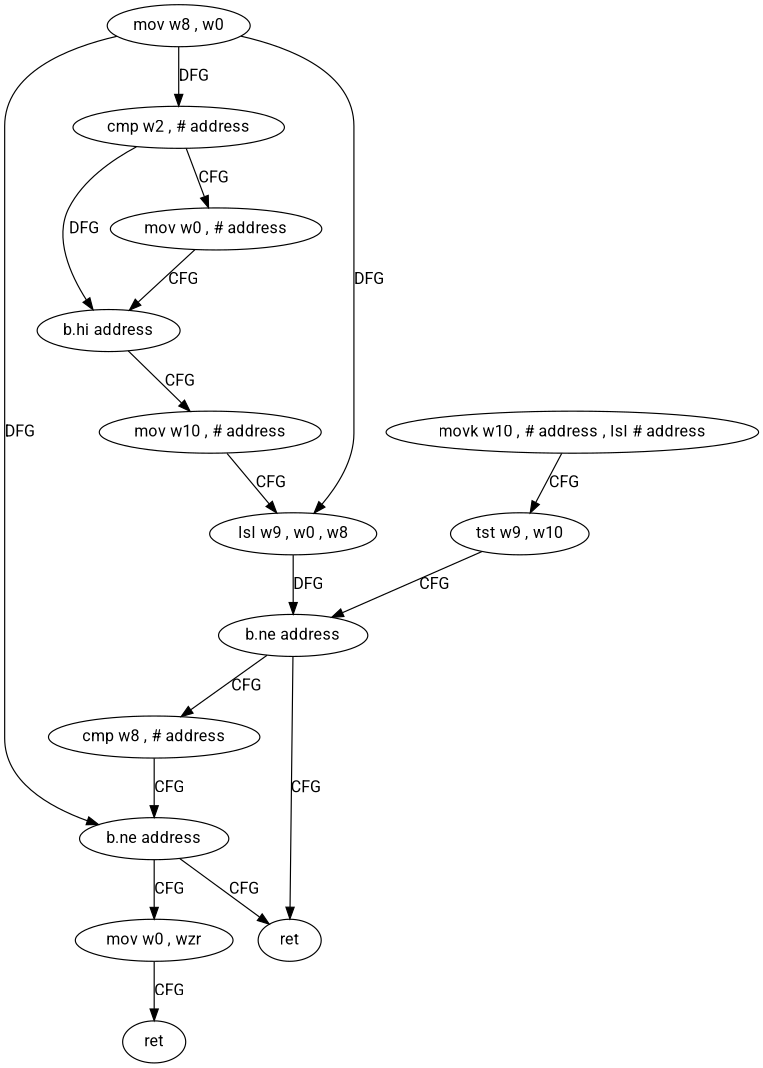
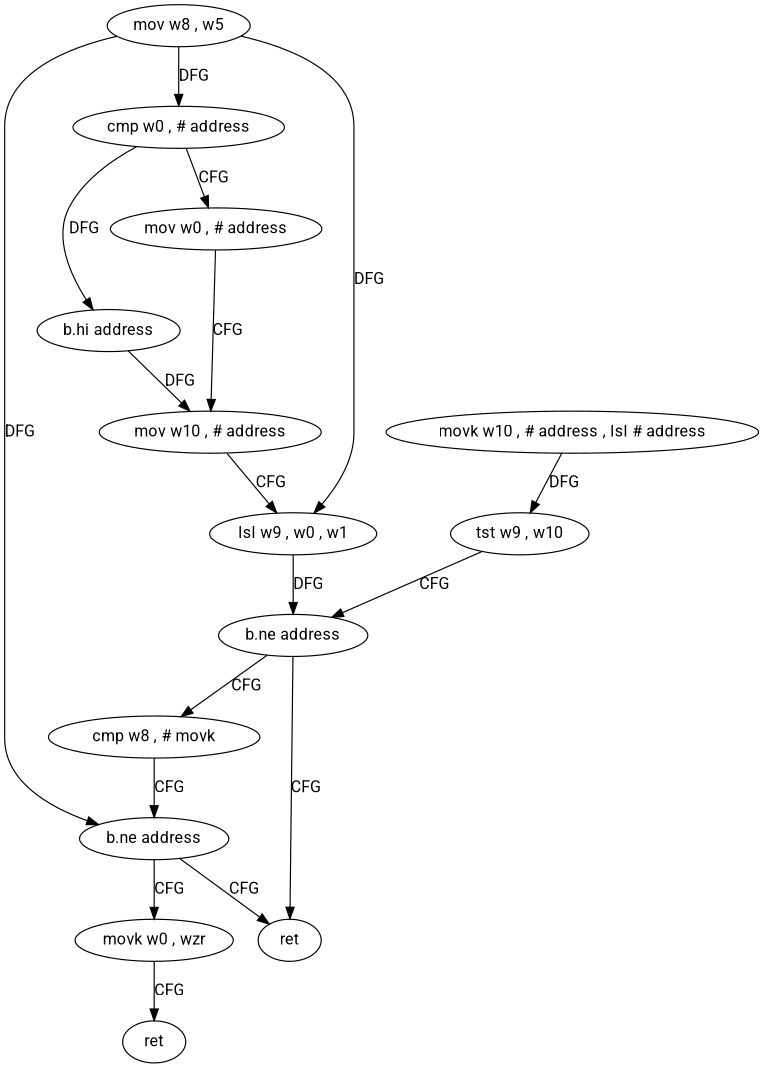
(179, 26) -> (179, 26)
(179, 127) -> (179, 127)
(167, 276) -> (213, 325)
(180, 381) -> (180, 381)
(565, 483) -> (565, 483)
(293, 534) -> (293, 534)
(154, 737) -> (154, 737)
(154, 940) -> (154, 940)
